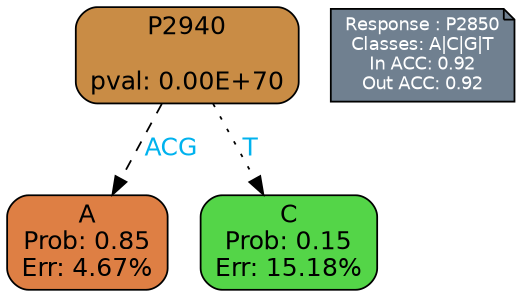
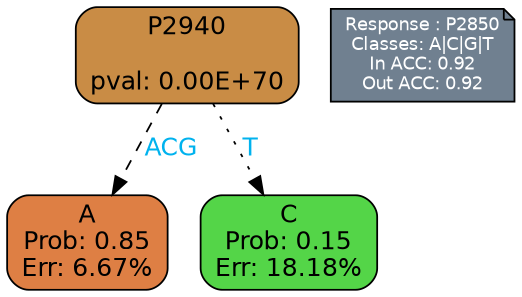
(87, 243) -> (87, 243)
(289, 243) -> (289, 243)
